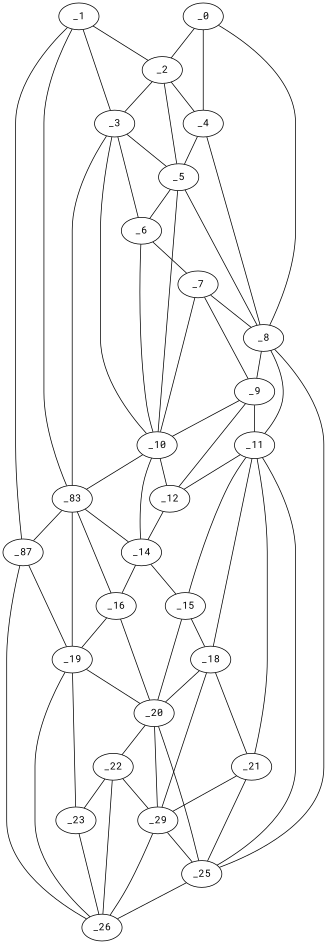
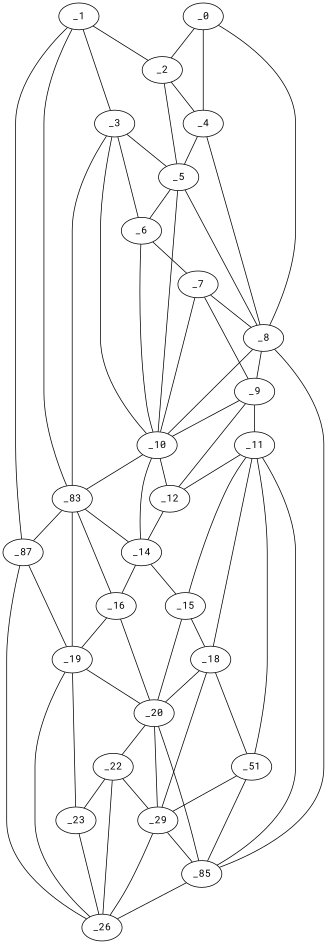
(138, 97) -> none
(283, 393) -> (210, 392)
(252, 767) -> (252, 767)
(202, 874) -> (202, 874)
